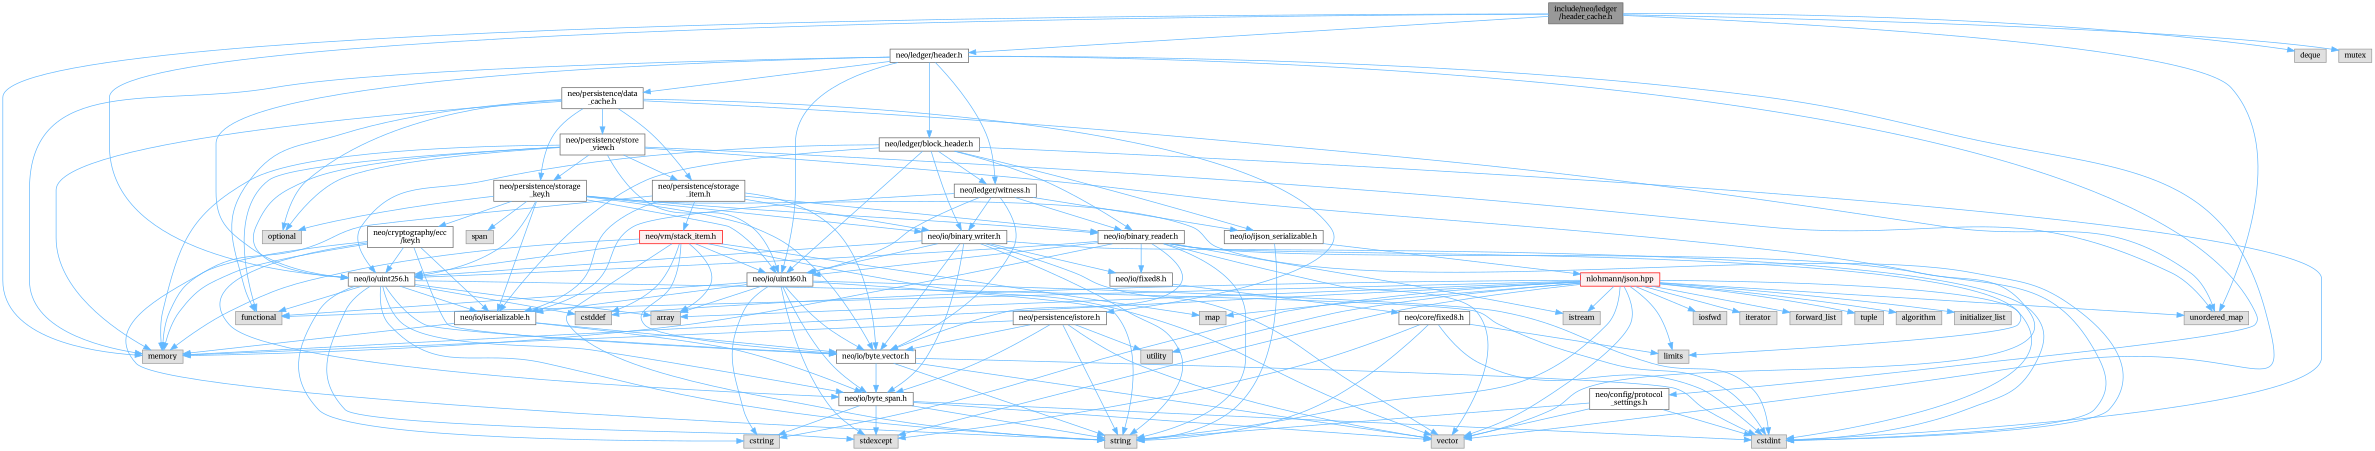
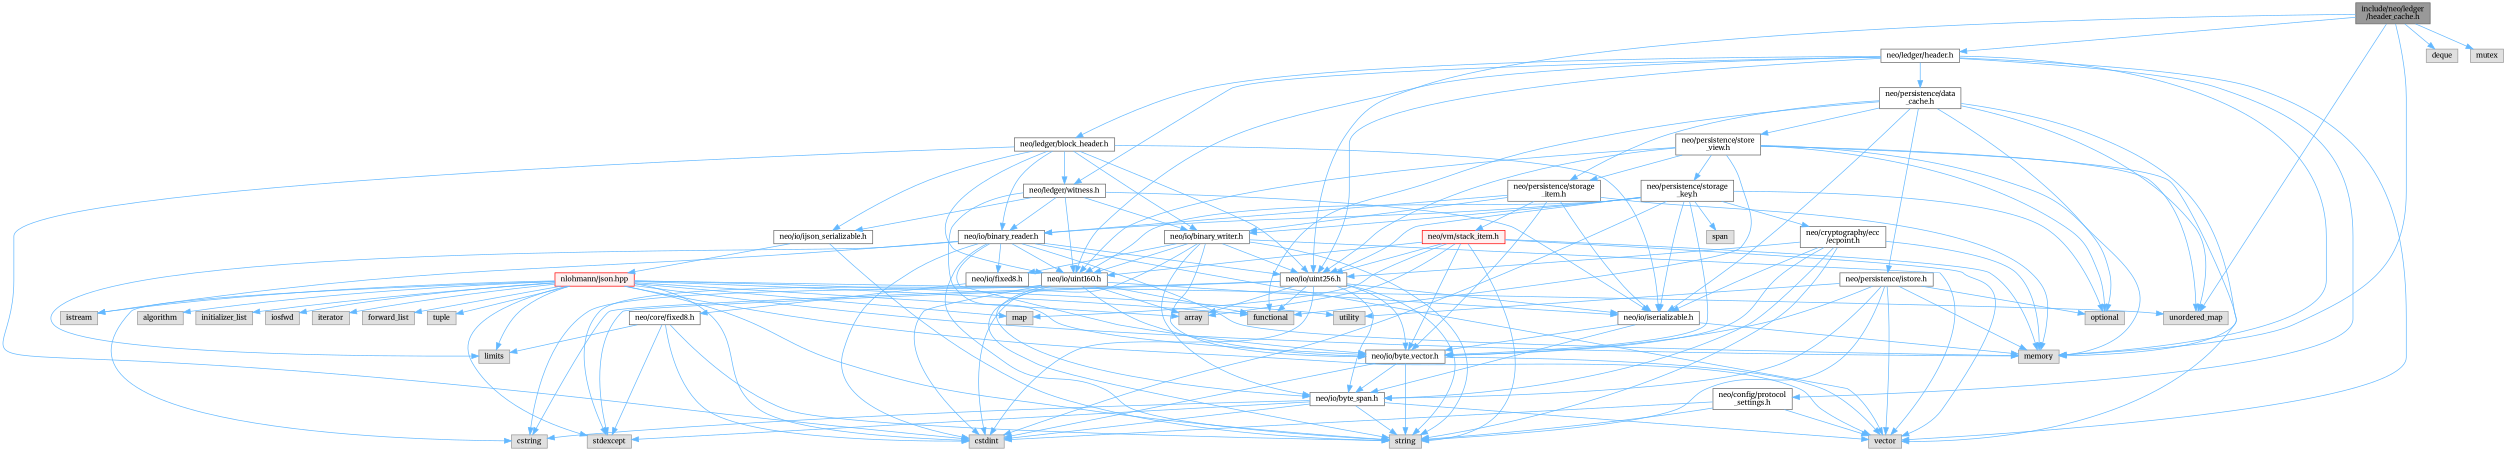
(553, 135) -> (1802, 208)
(410, 237) -> (1843, 237)
none -> (2000, 300)
(593, 318) -> none
